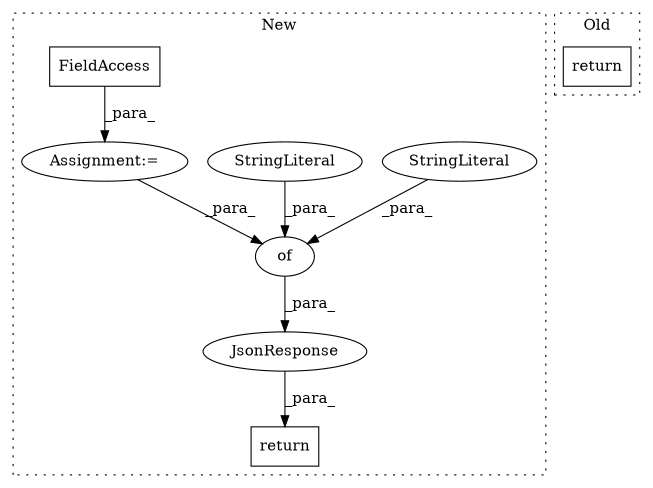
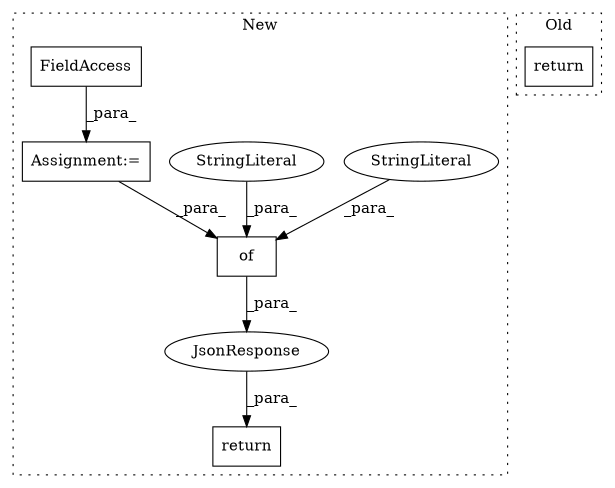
(105, 162) -> (86, 162)
(285, 257) -> (247, 257)
